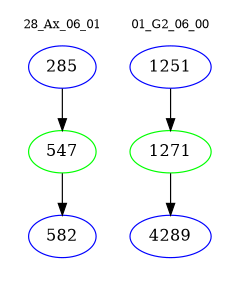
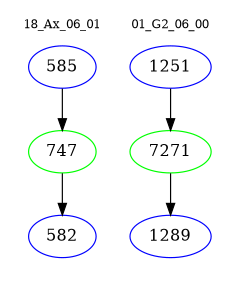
(62, 25) -> (62, 25)
(62, 67) -> (62, 67)
(62, 152) -> (62, 152)
(171, 152) -> (171, 152)
(171, 236) -> (171, 236)
